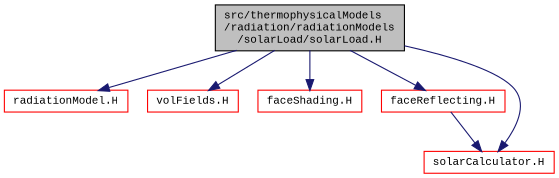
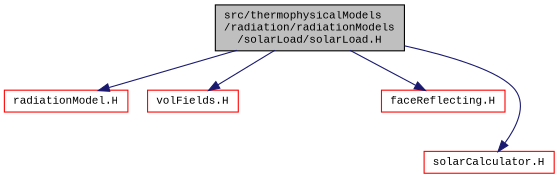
(310, 101) -> none
(463, 127) -> none
